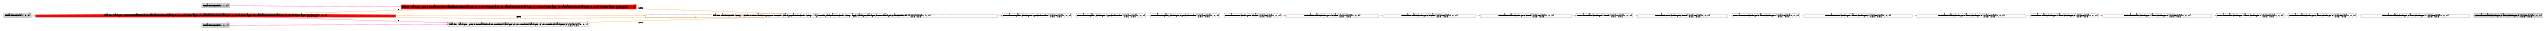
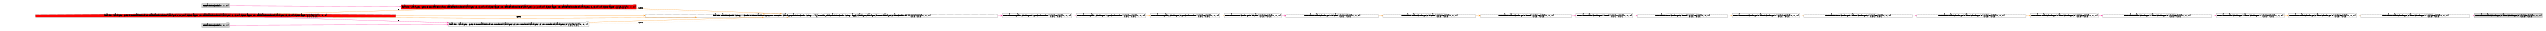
(17, 15) -> none
